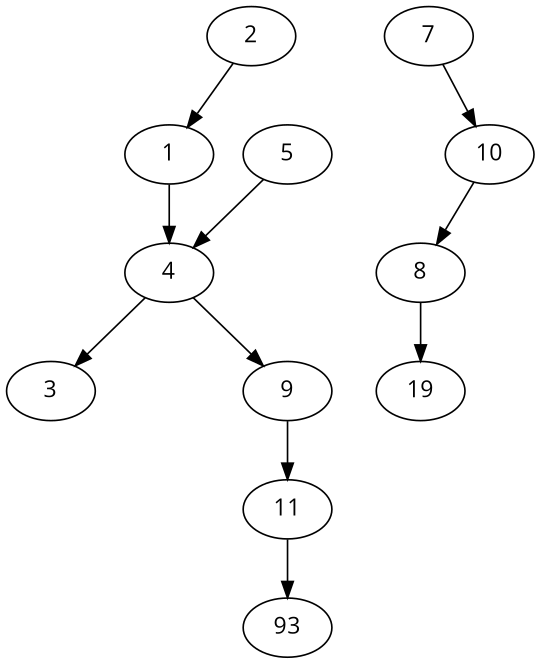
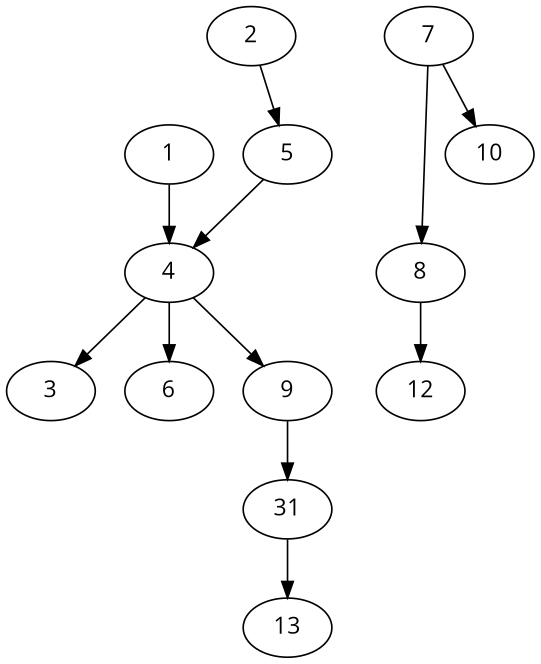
(215, 88) -> (267, 88)
(460, 206) -> (425, 146)
none -> (169, 391)
(421, 391) -> (421, 391)
(288, 509) -> (288, 509)
(288, 628) -> (288, 628)
